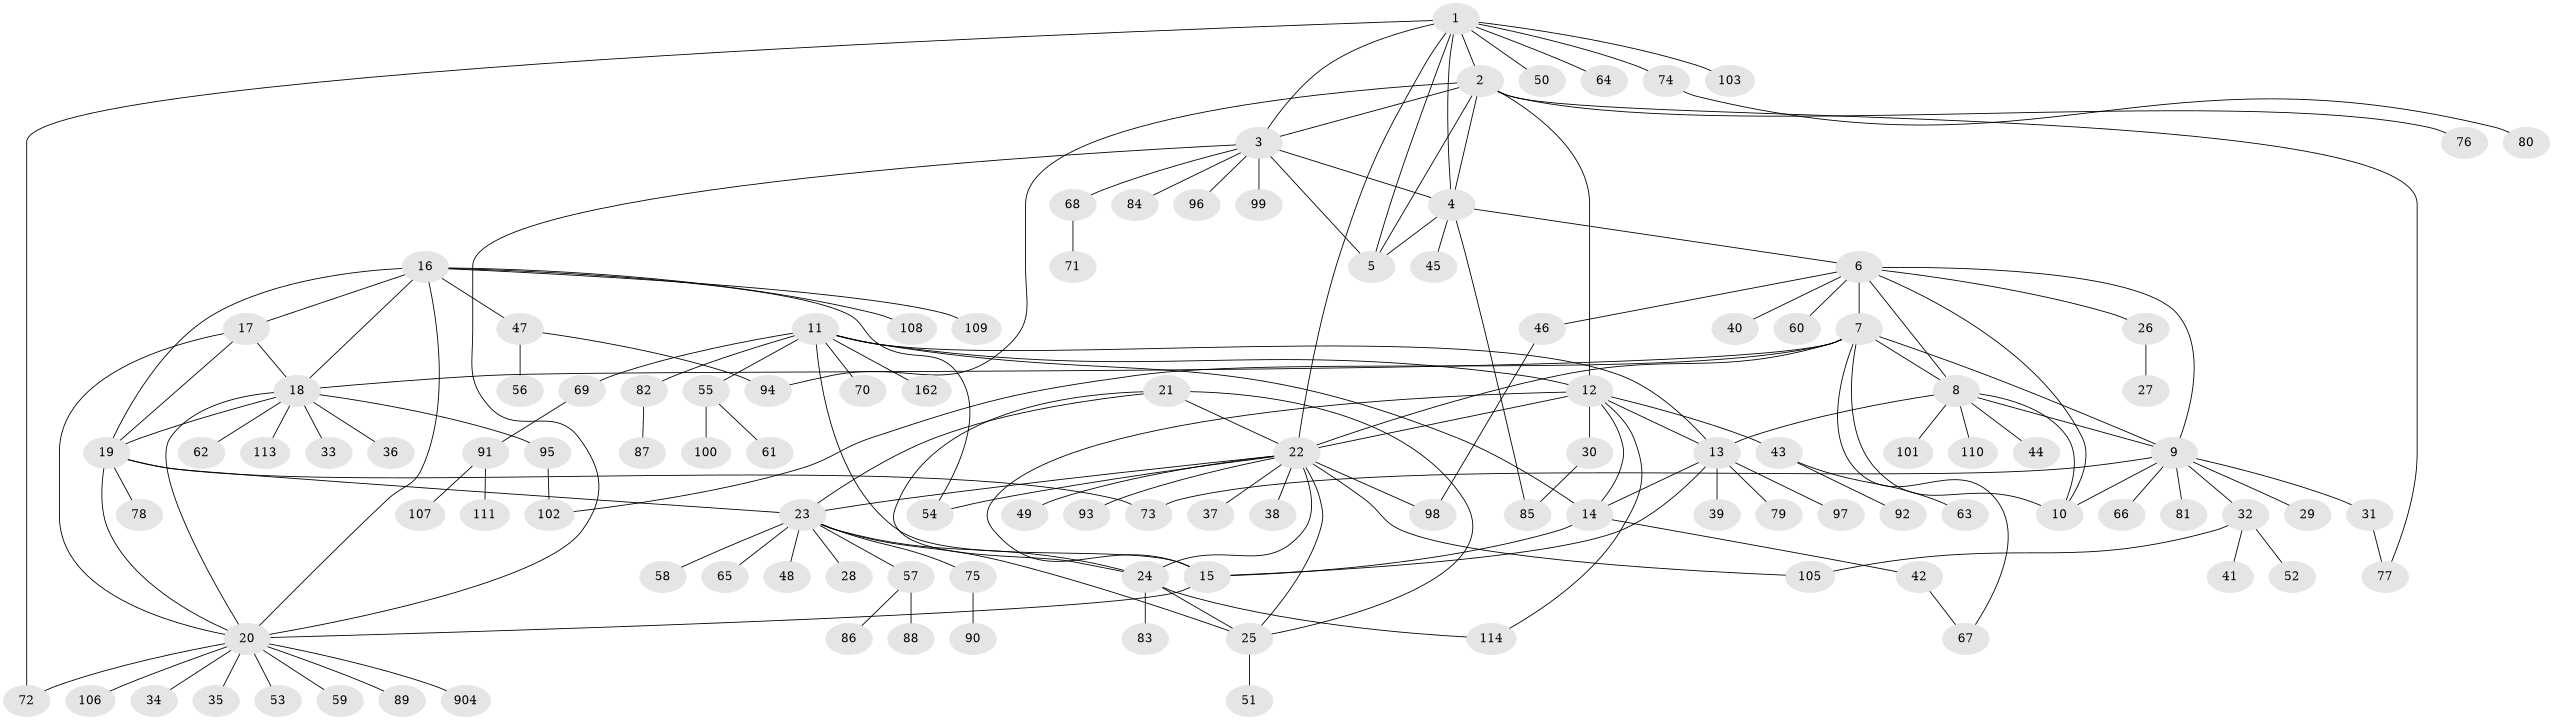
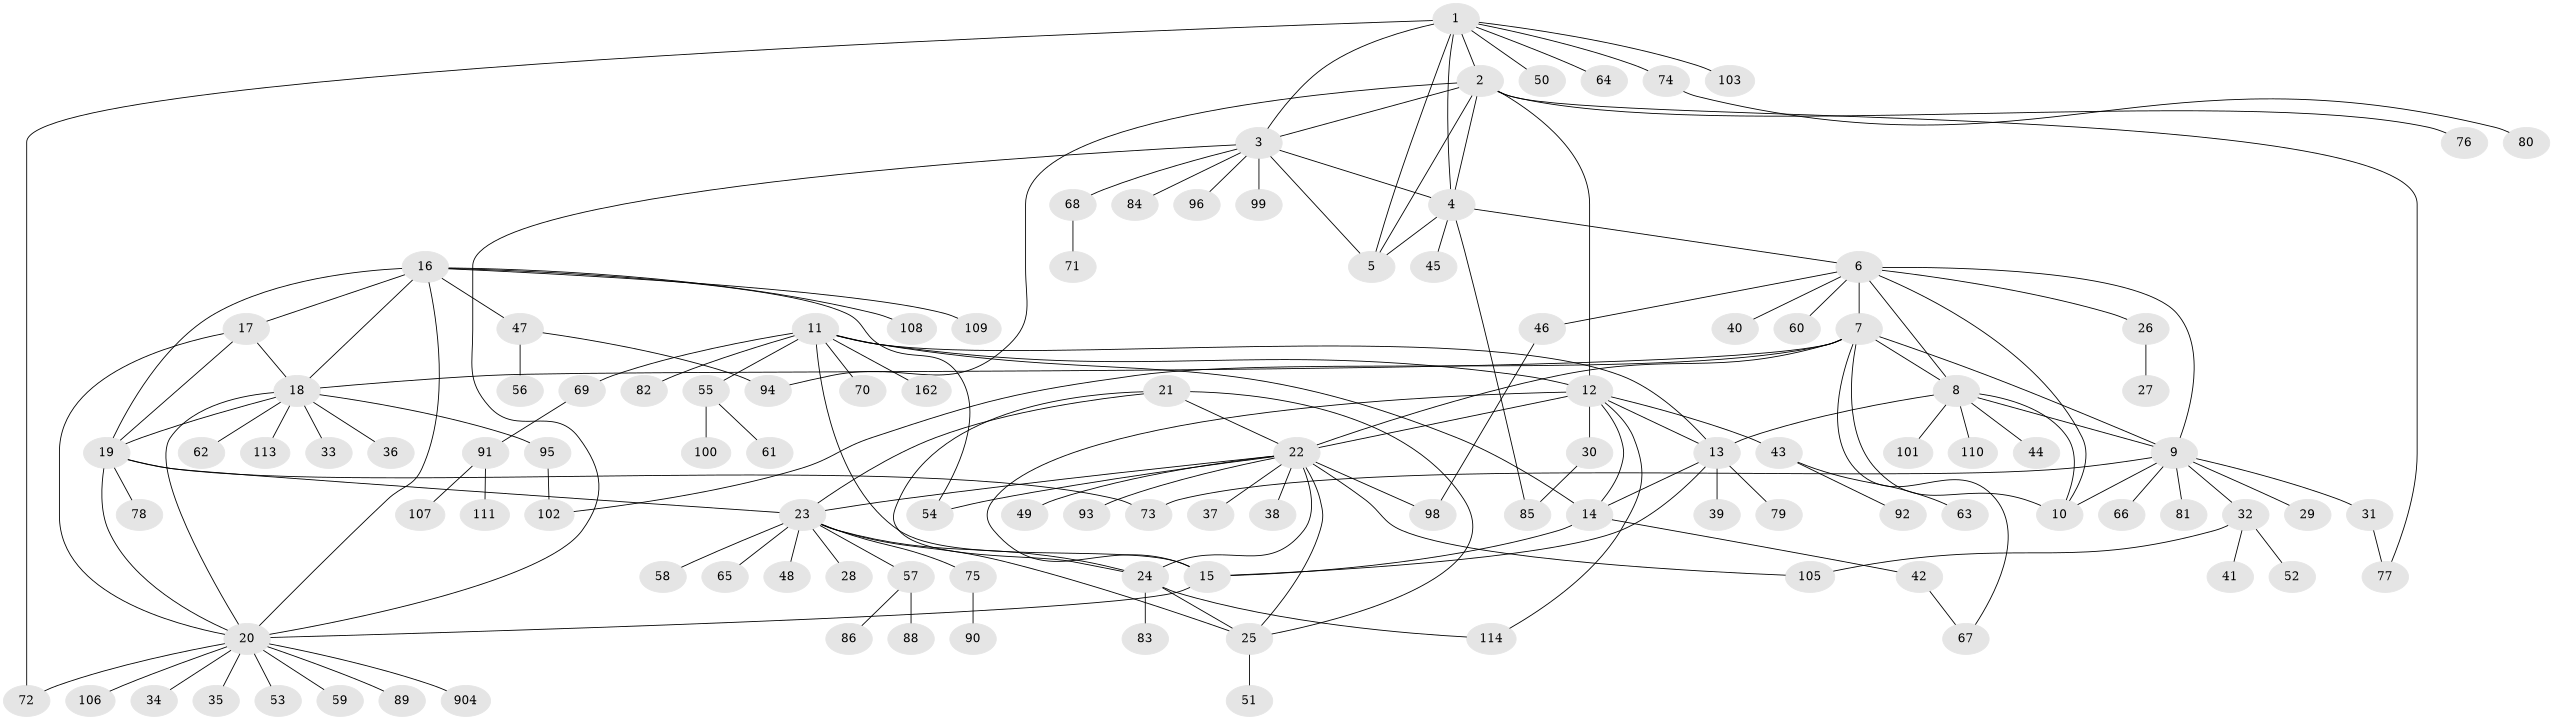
(1349, 226) -> none
(642, 453) -> none
(1841, 515) -> none
